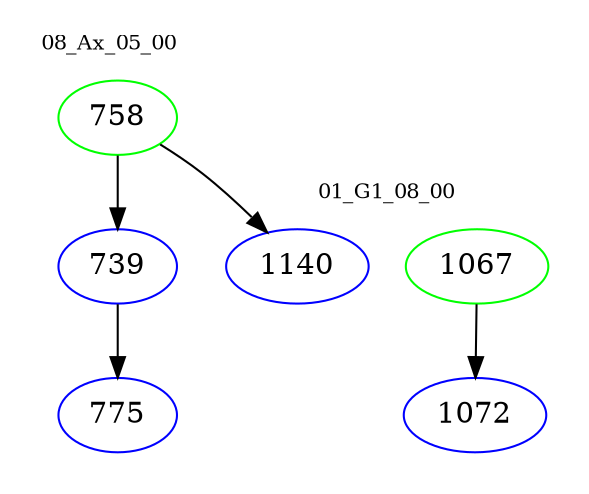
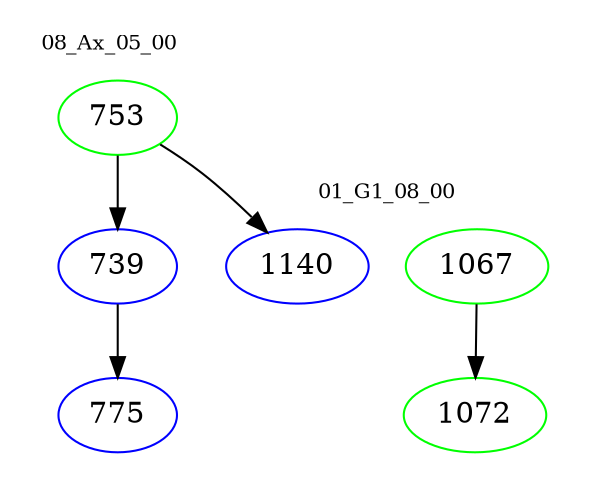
(118, 118) -> (118, 118)
(475, 415) -> (475, 415)
